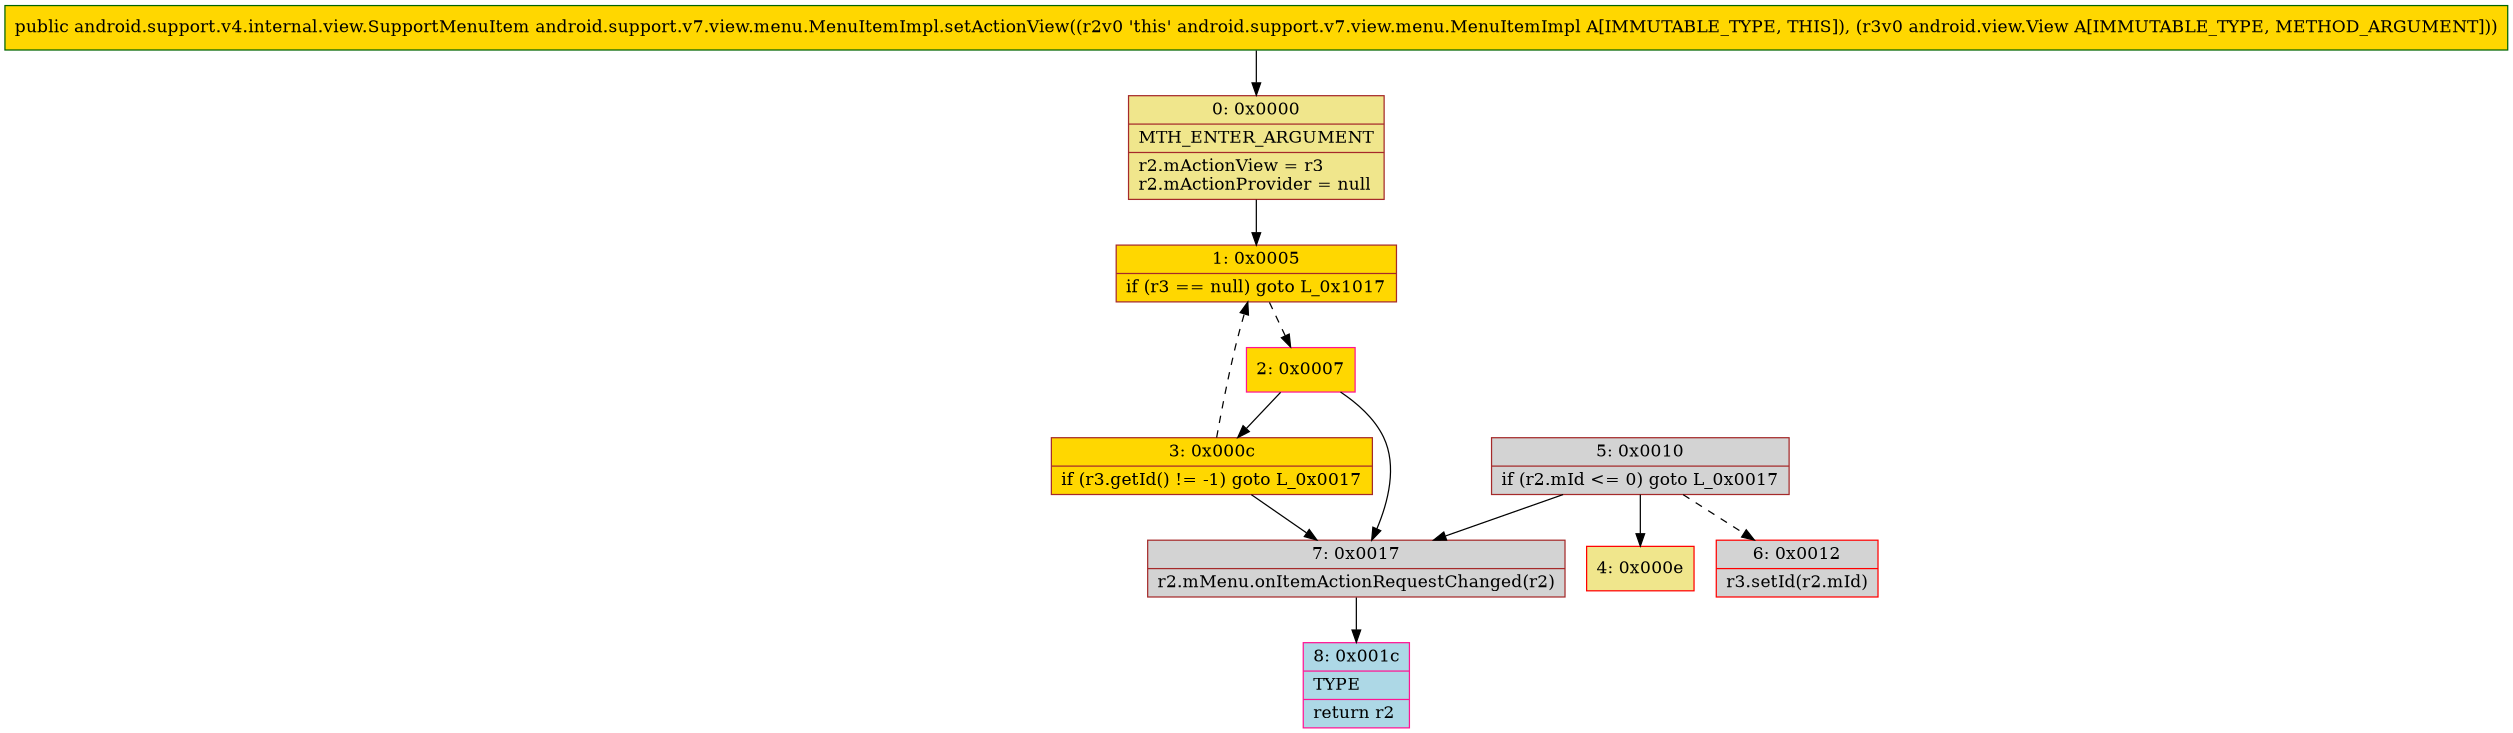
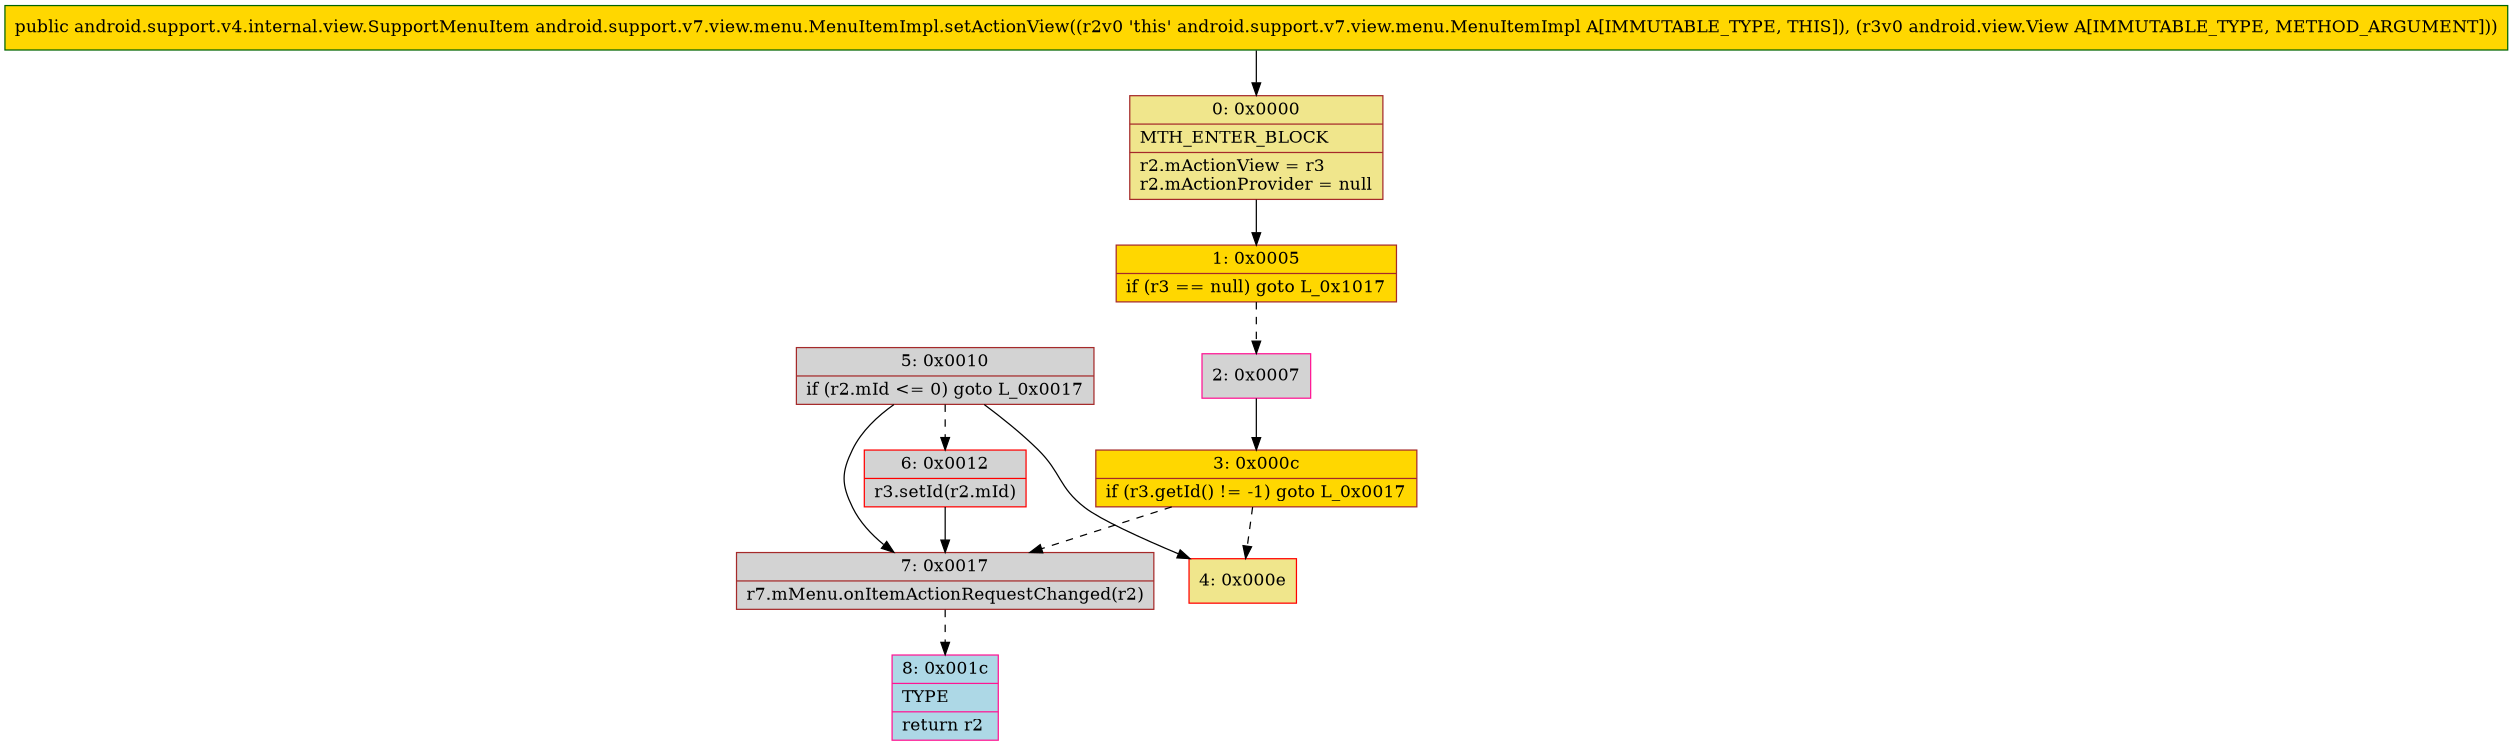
(1256, 138) -> (1235, 138)
(1301, 370) -> (1256, 376)
(1229, 375) -> (1250, 526)
(1388, 452) -> (945, 523)
(1279, 514) -> (1104, 529)
(1356, 582) -> (945, 595)
(1356, 614) -> (945, 626)
